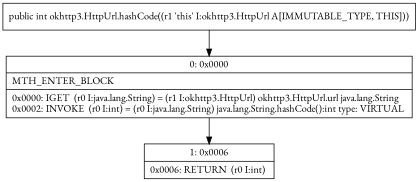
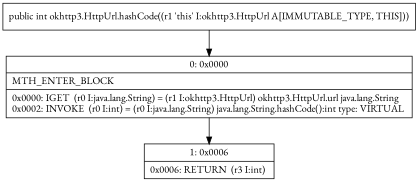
(209, 170) -> (209, 170)
